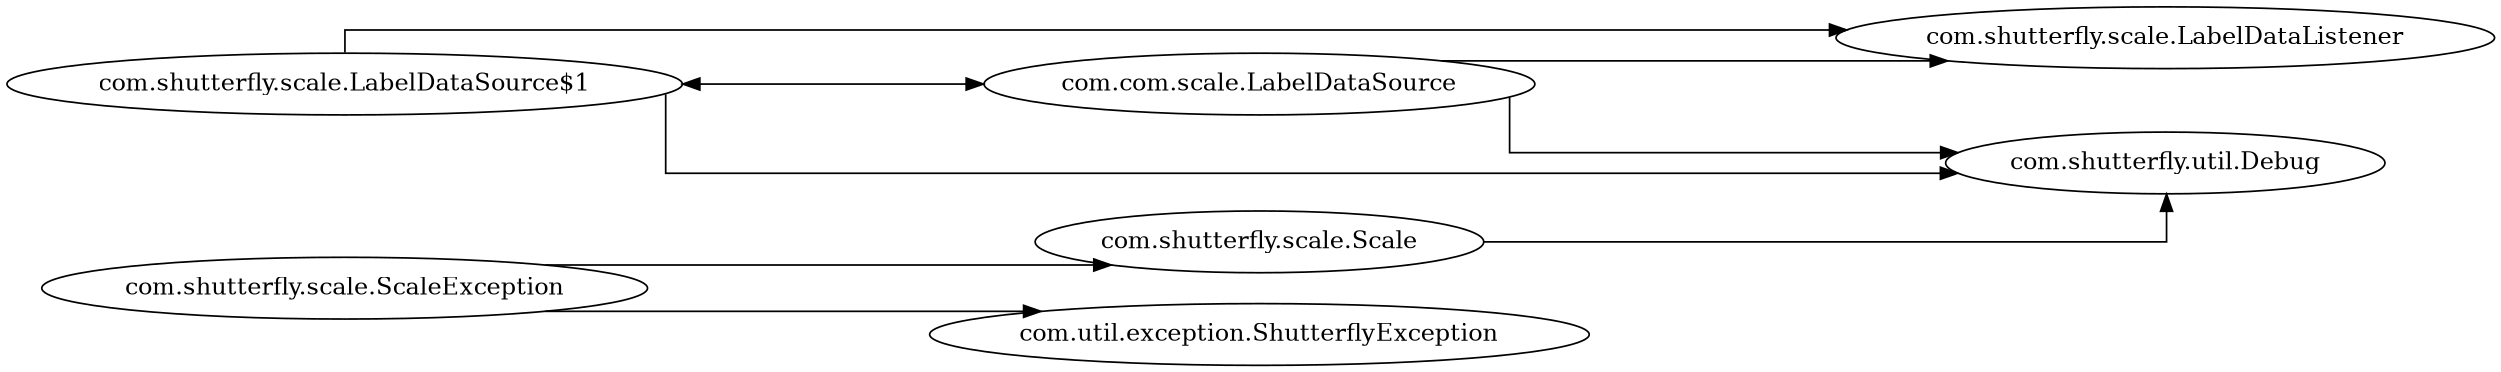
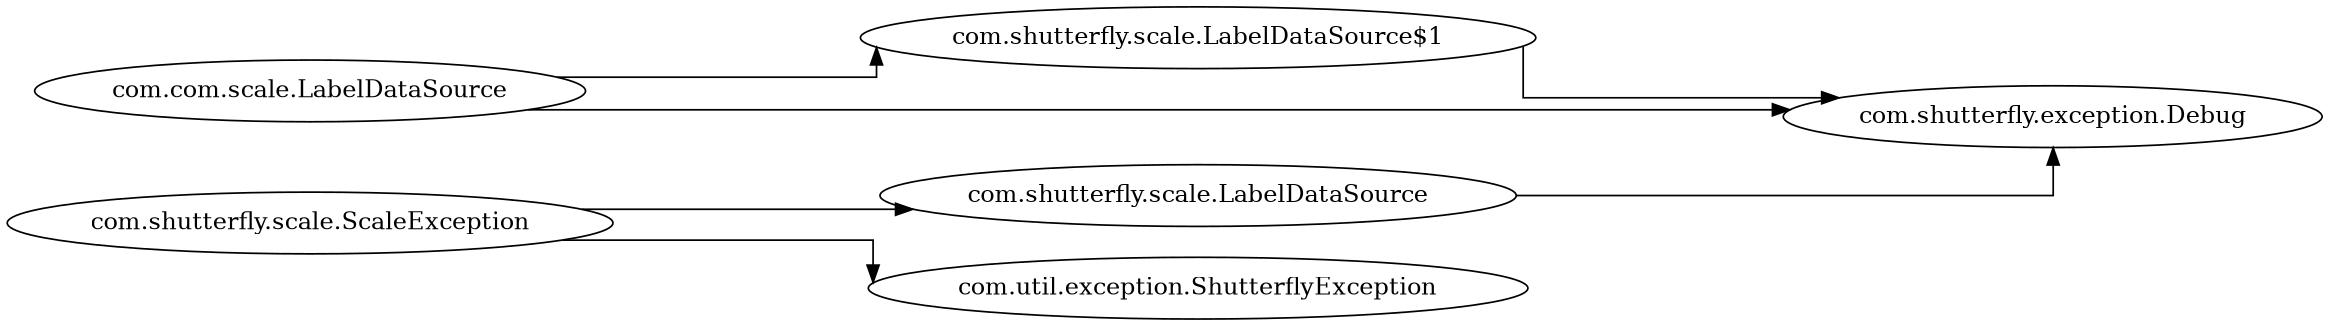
(2165, 38) -> none
(833, 84) -> none
(2165, 163) -> (2053, 117)
(1259, 242) -> (1198, 196)
